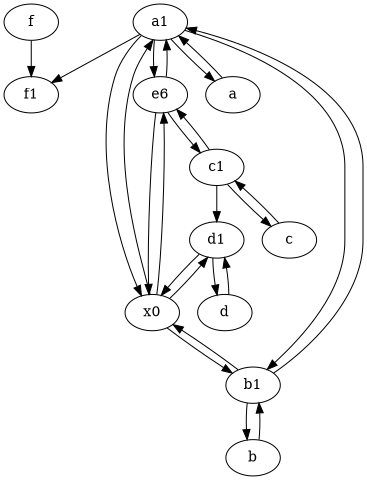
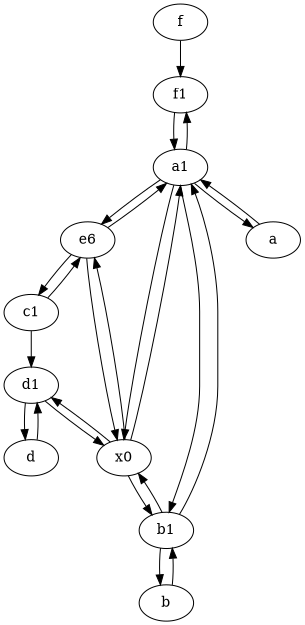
none -> (174, 126)
(289, 240) -> none
